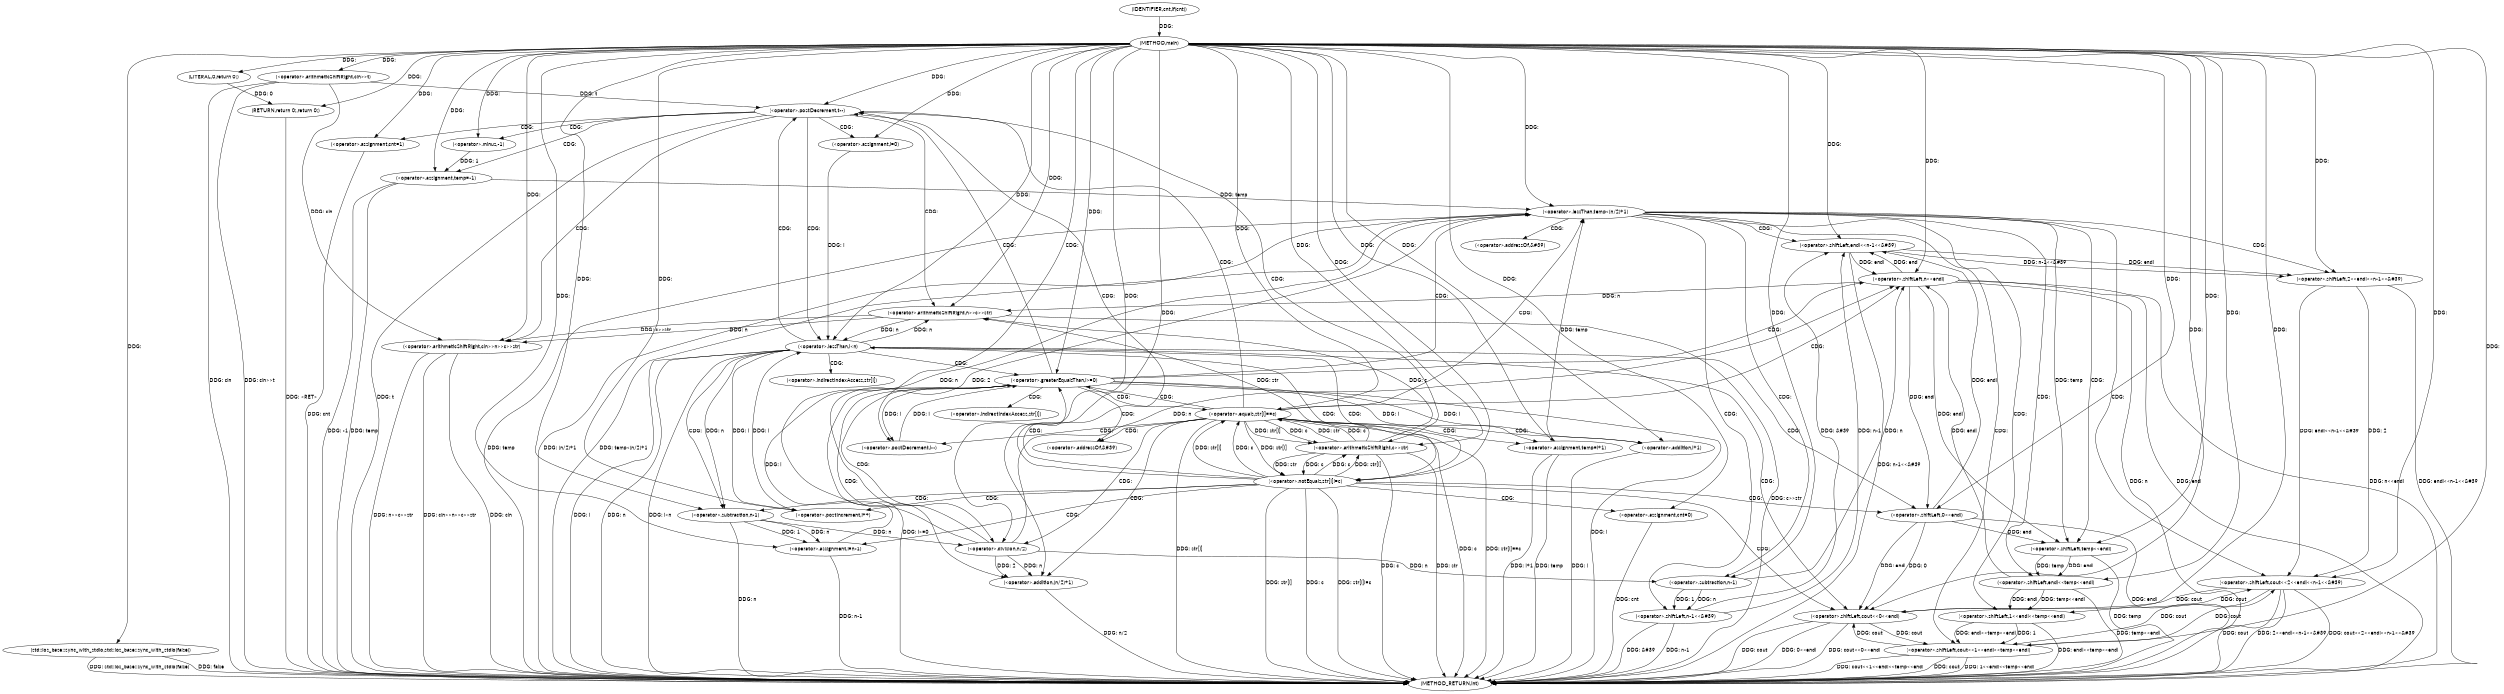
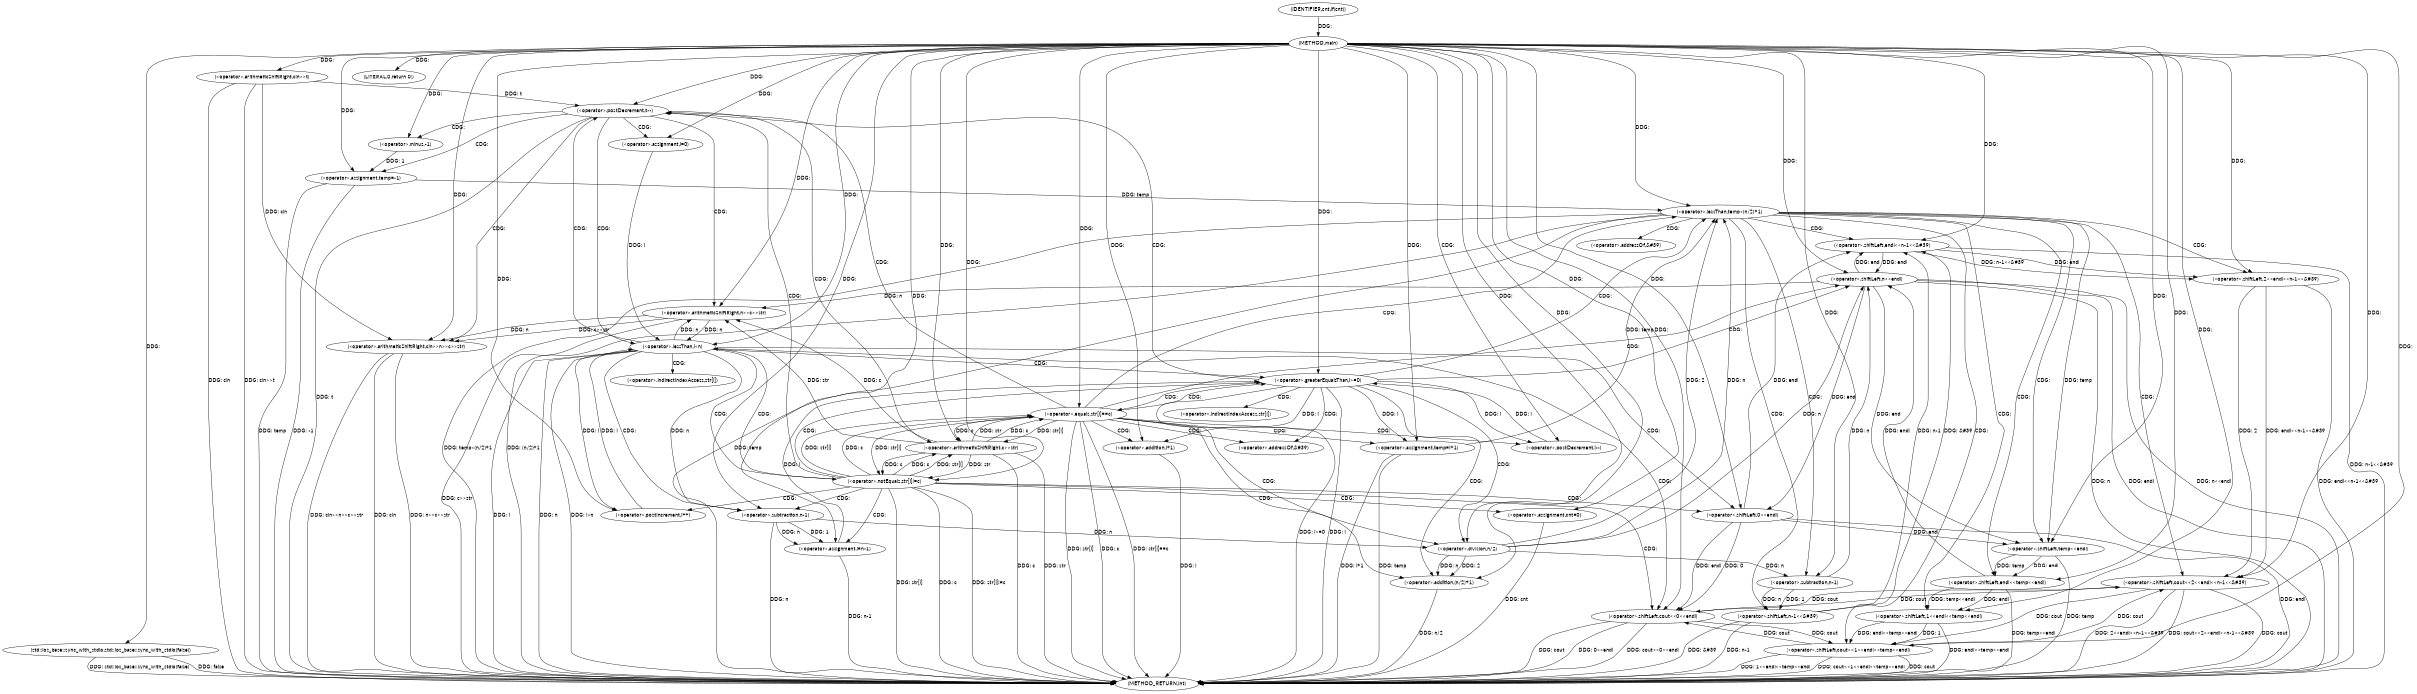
(286, 111) -> none
(368, 145) -> none
